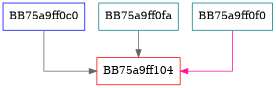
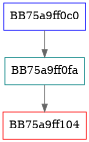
(232, 17) -> none
(46, 71) -> (45, 40)
